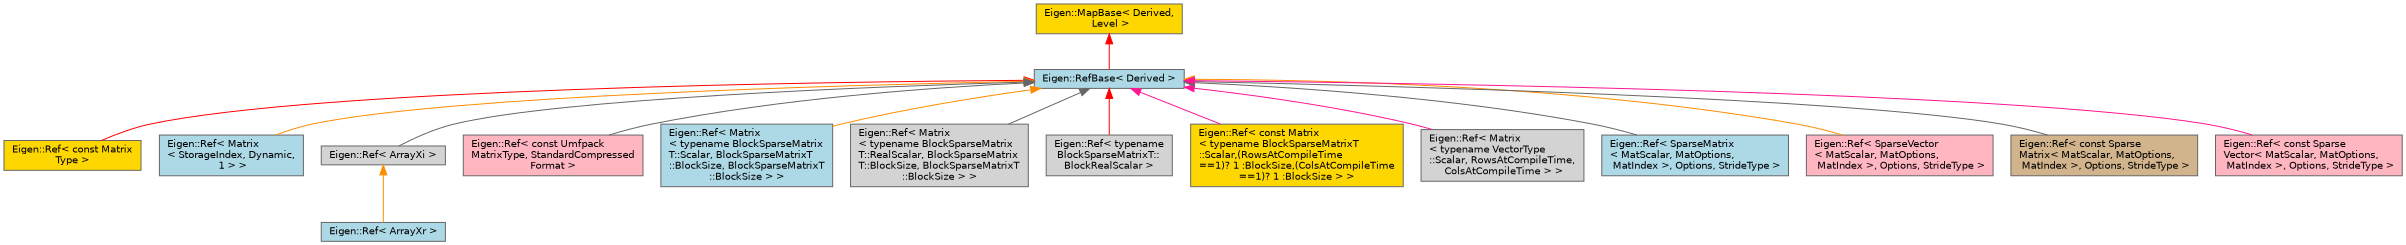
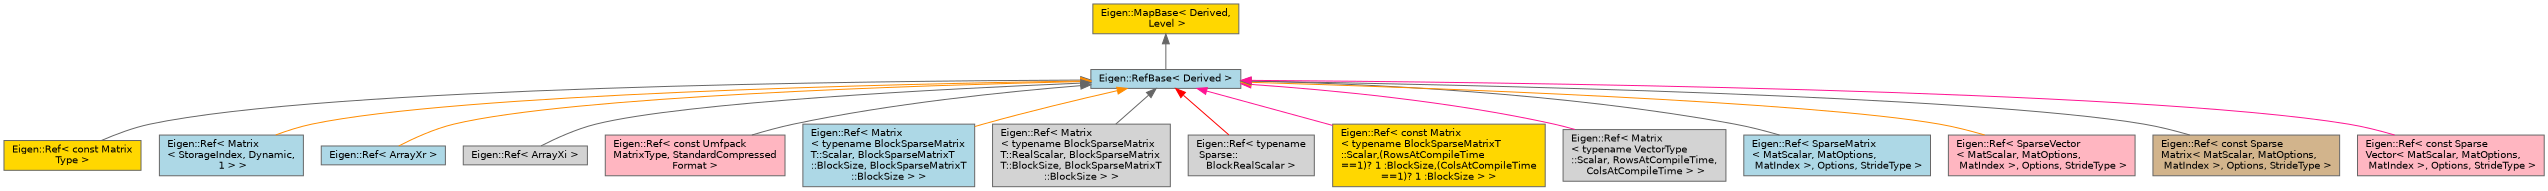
(1109, 57) -> (1166, 57)
(561, 90) -> (589, 89)
(1109, 155) -> (1251, 155)
(383, 199) -> (668, 99)
